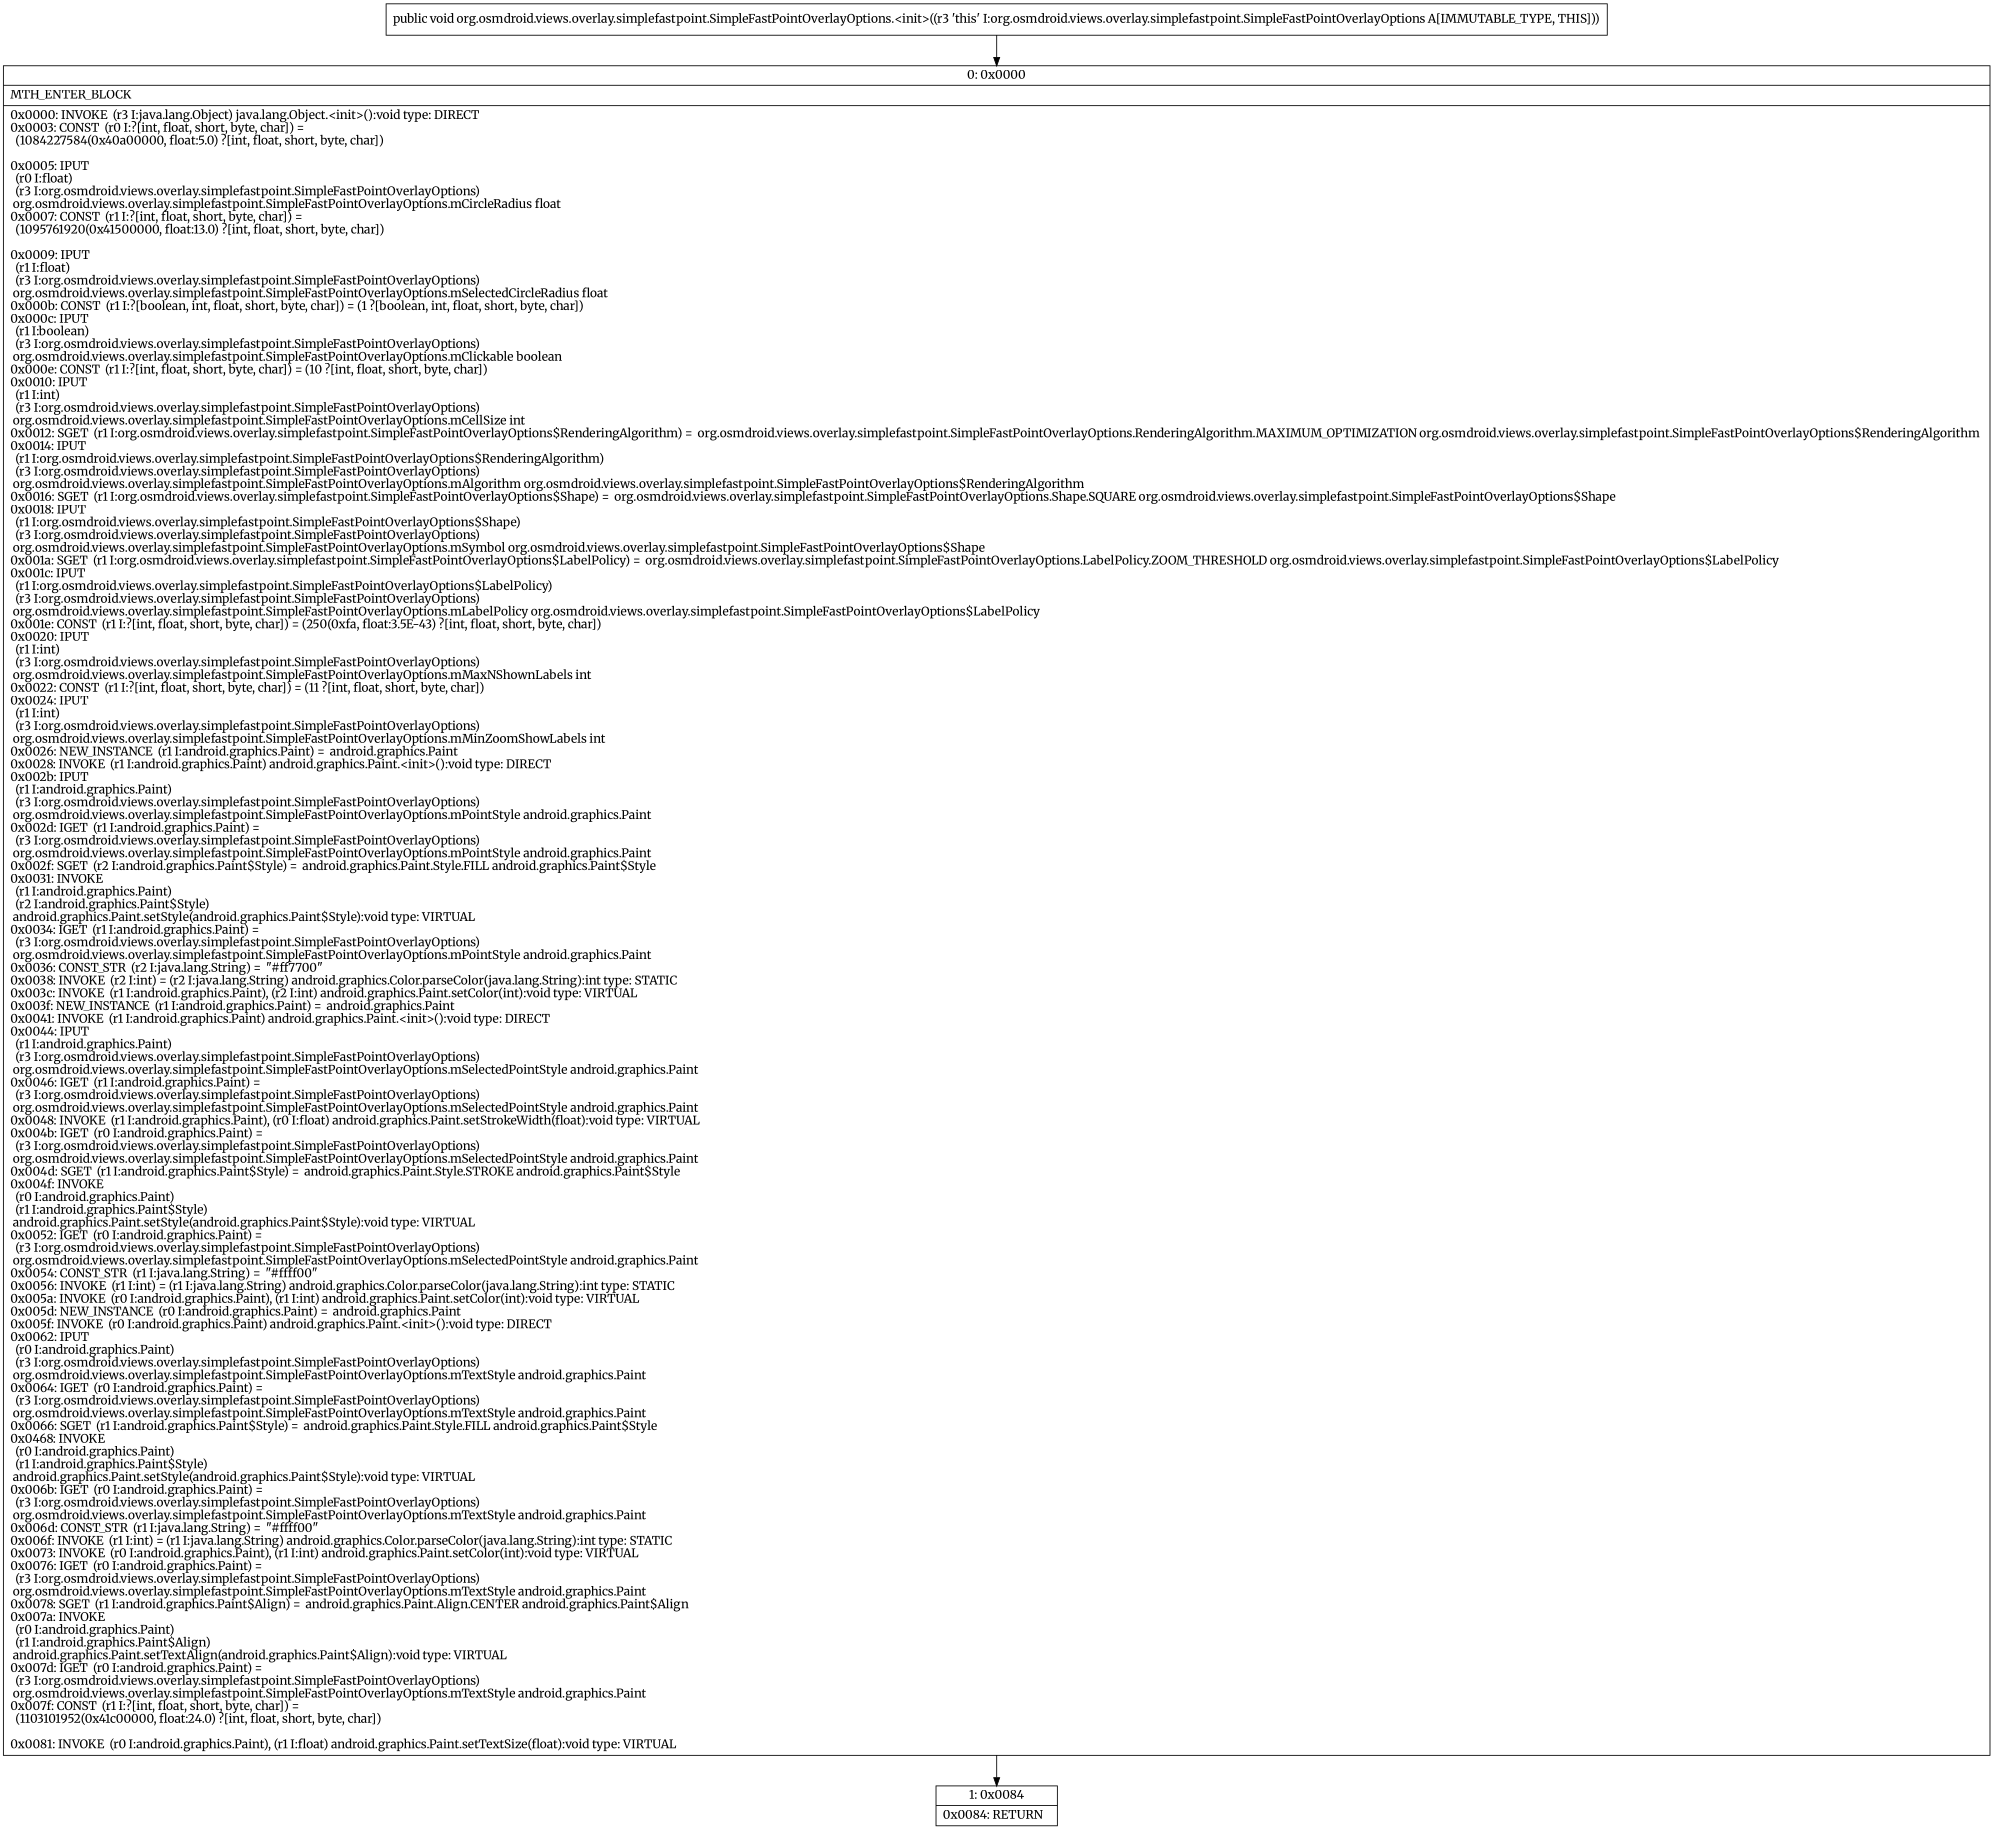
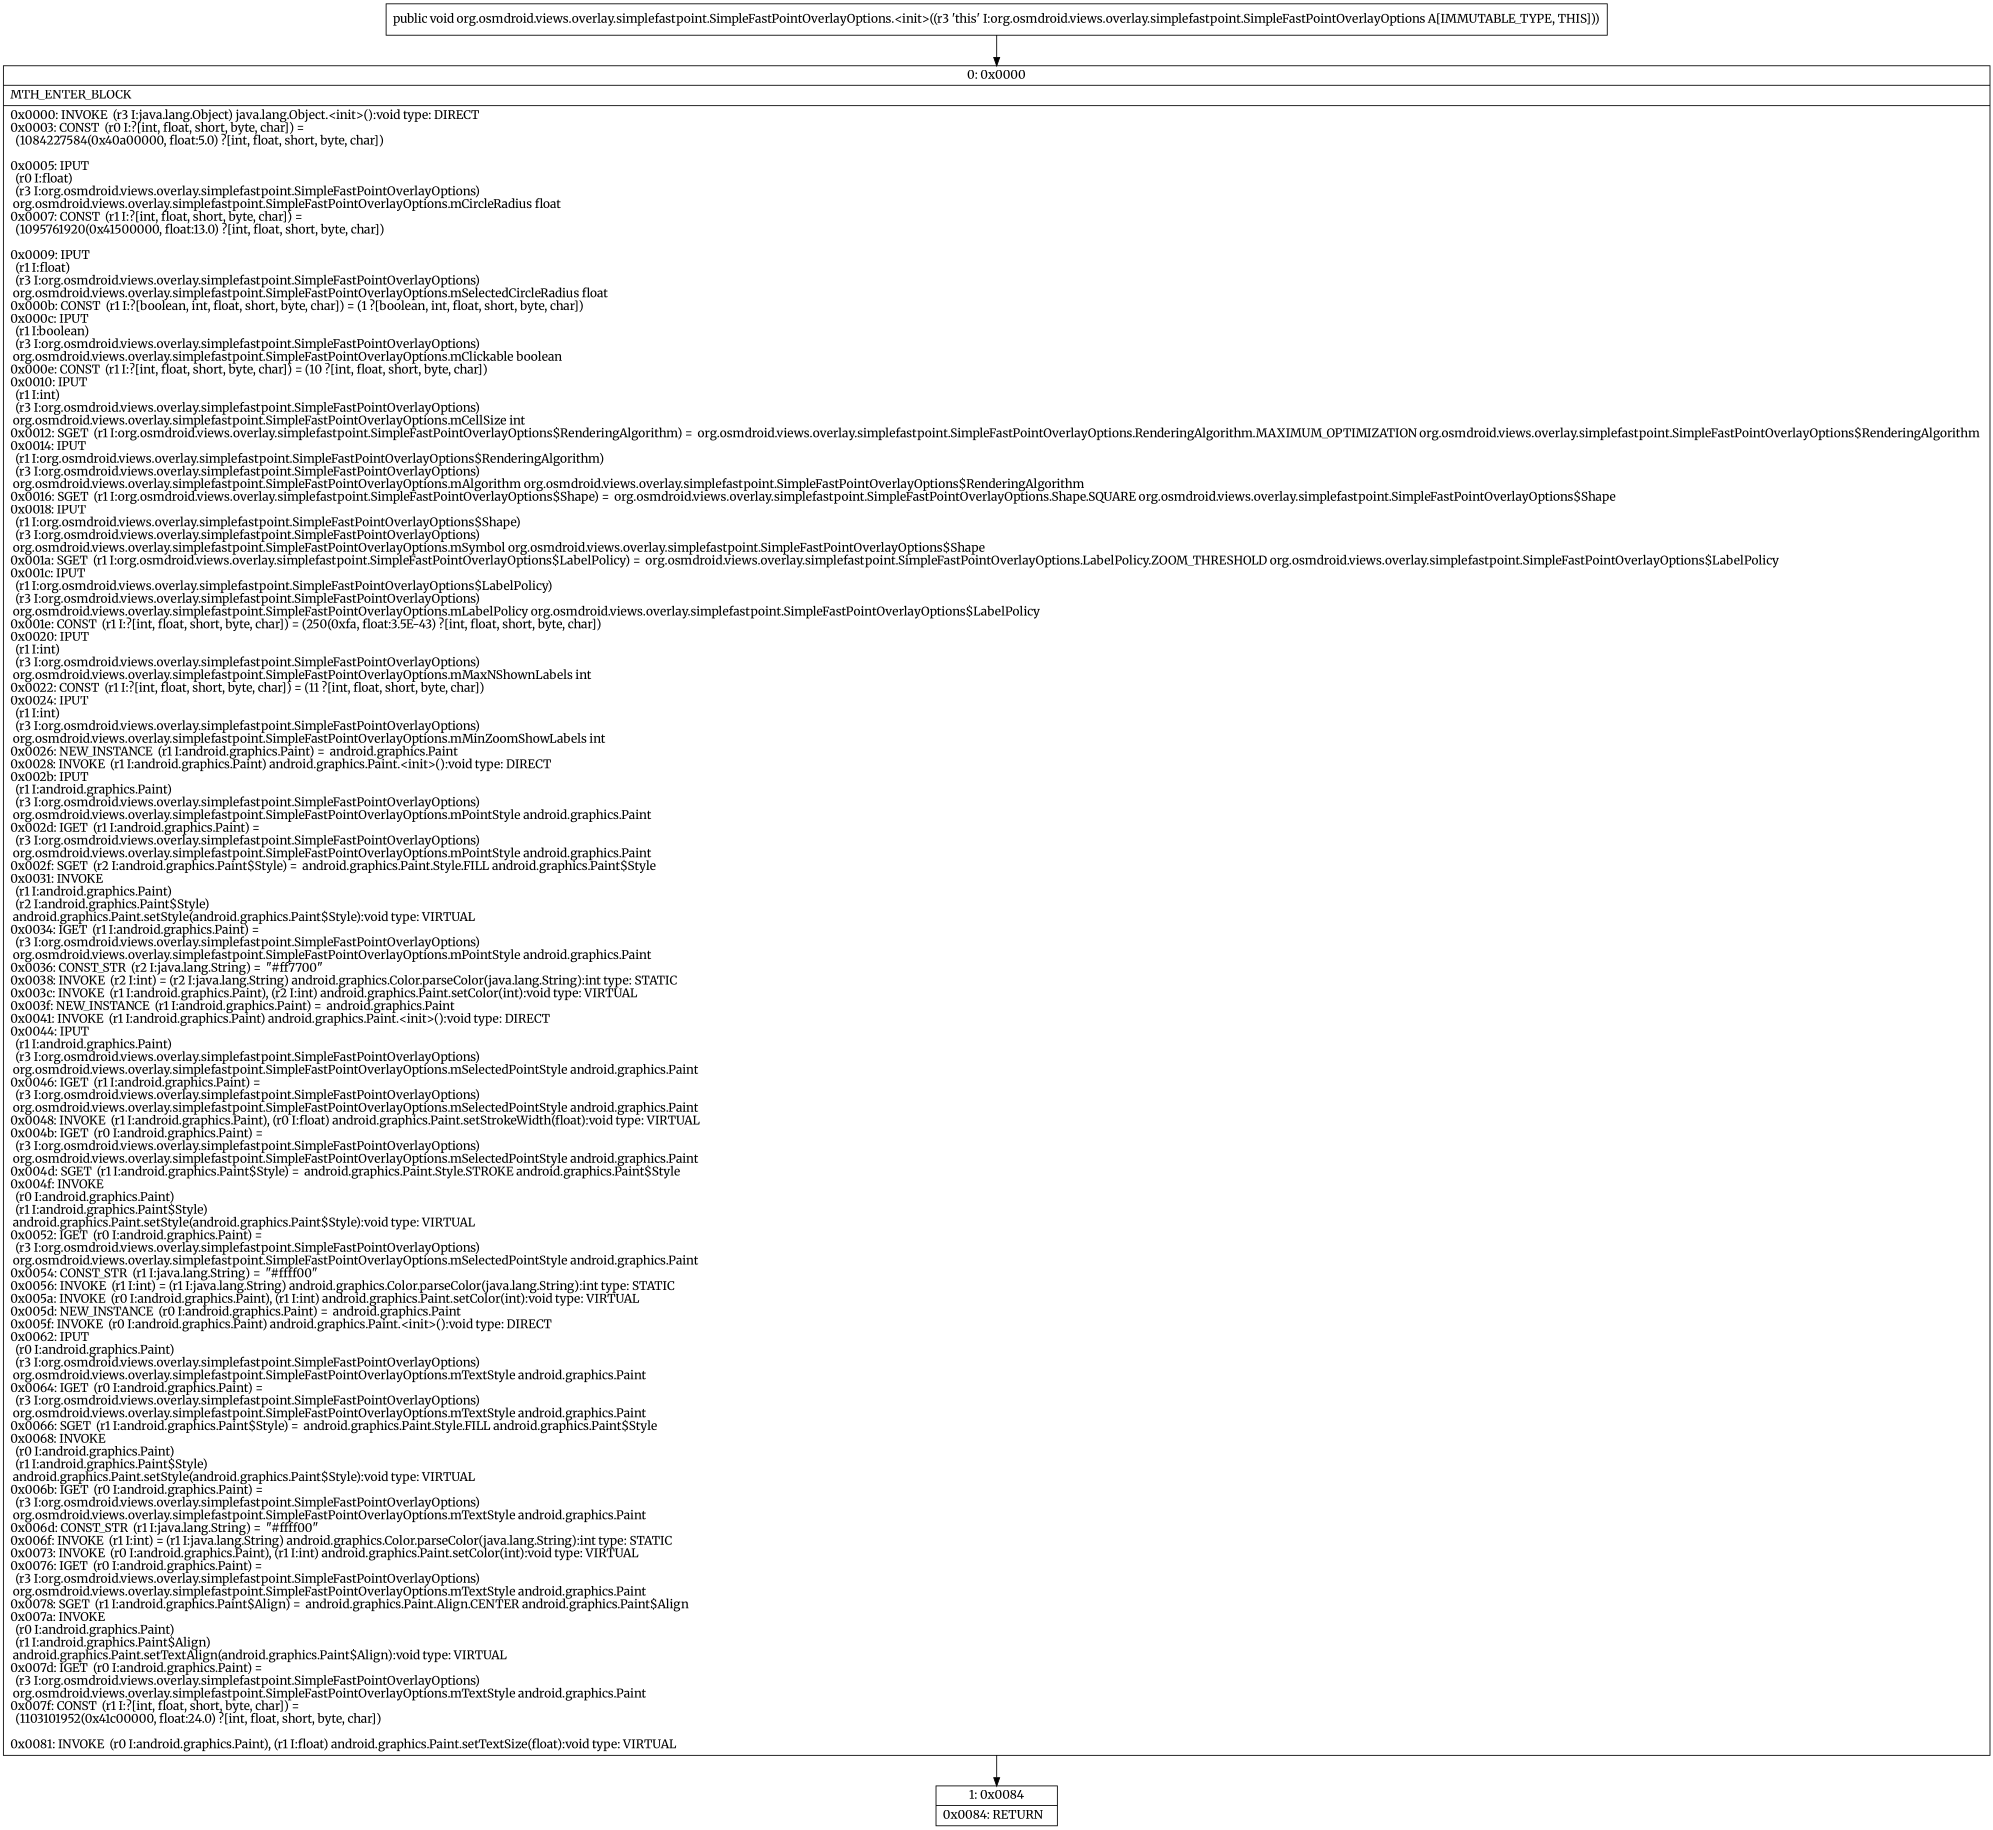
(60, 1439) -> (61, 1439)
